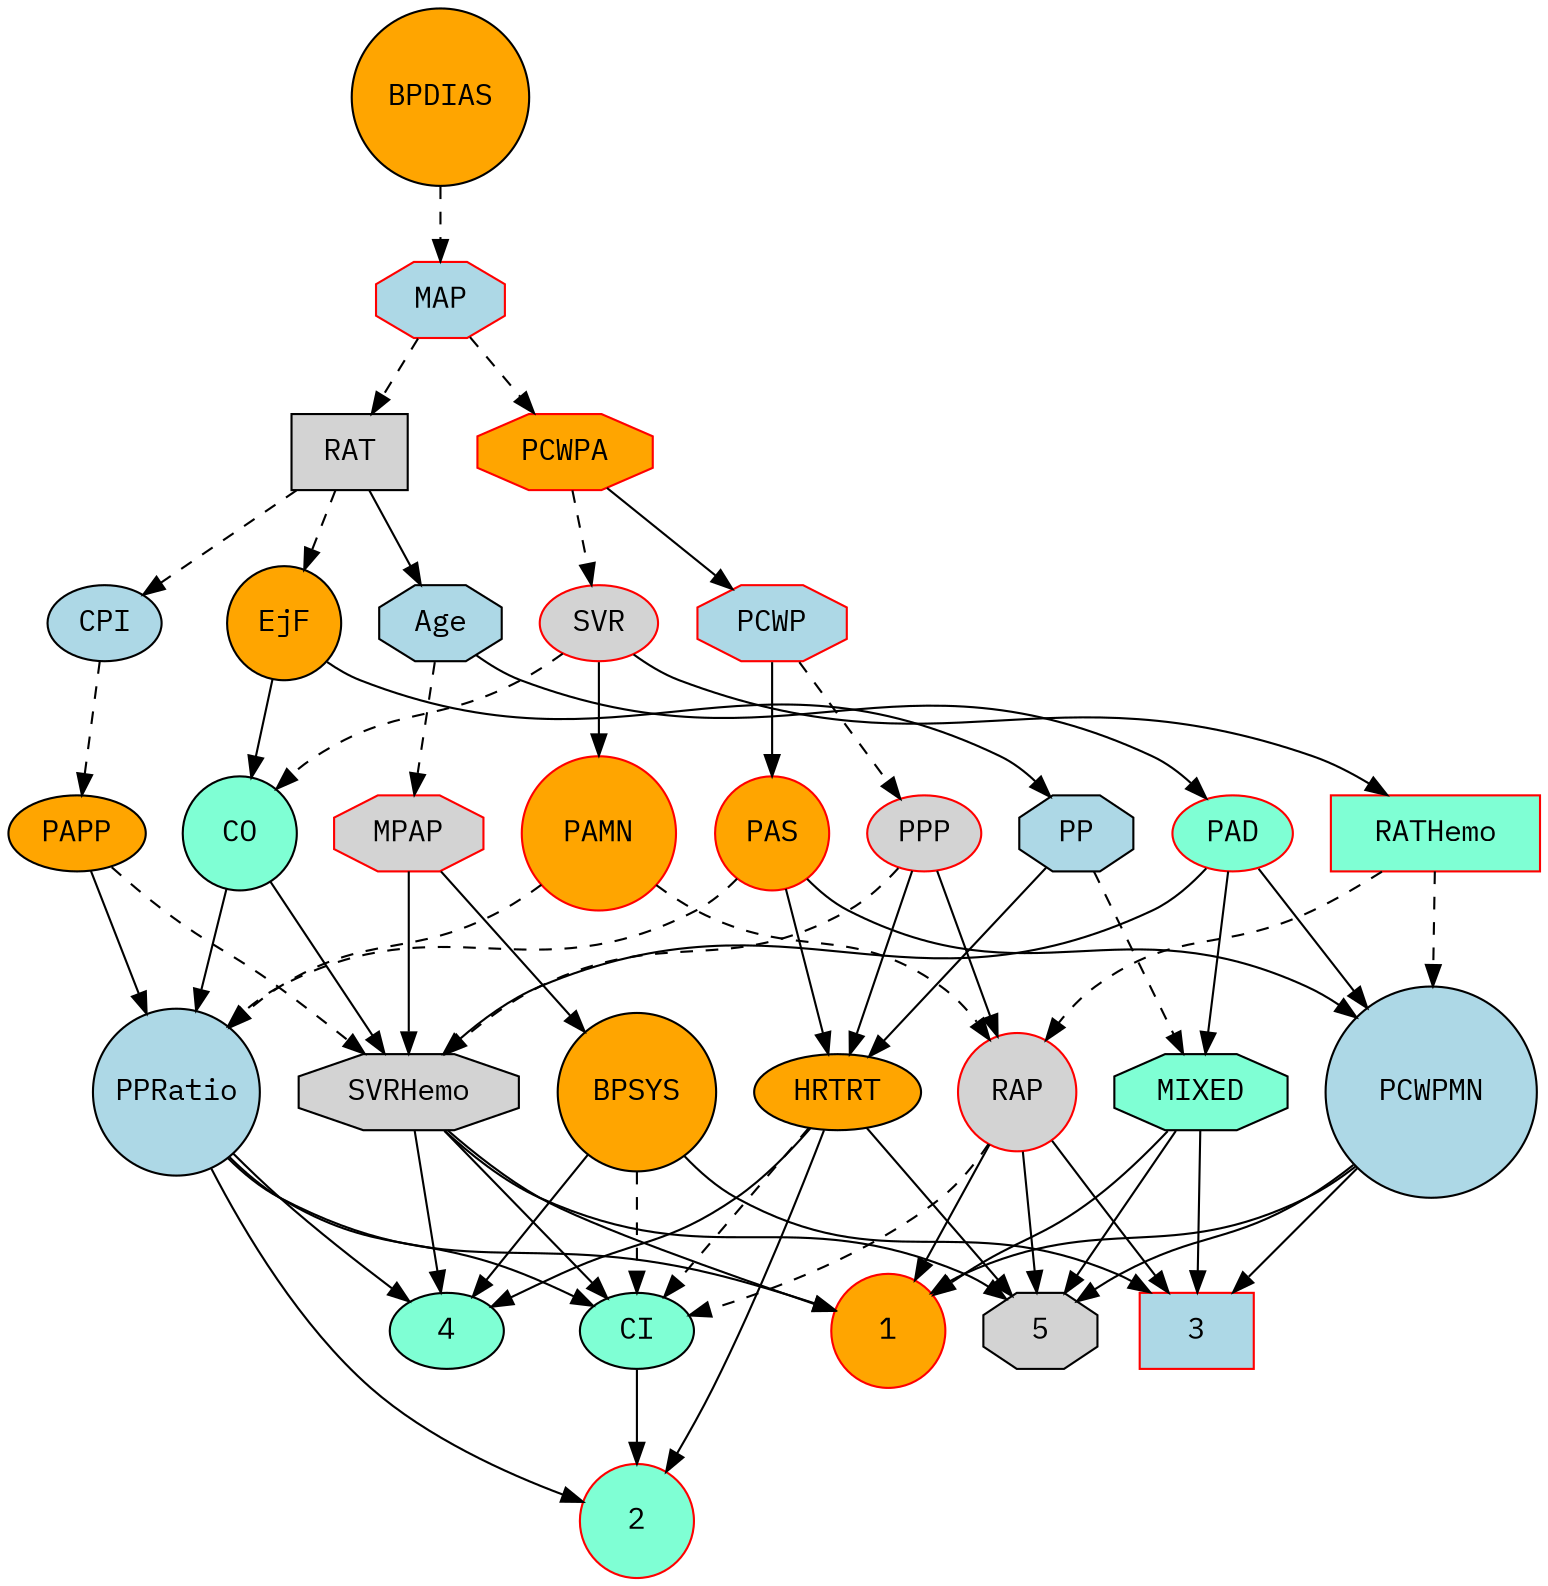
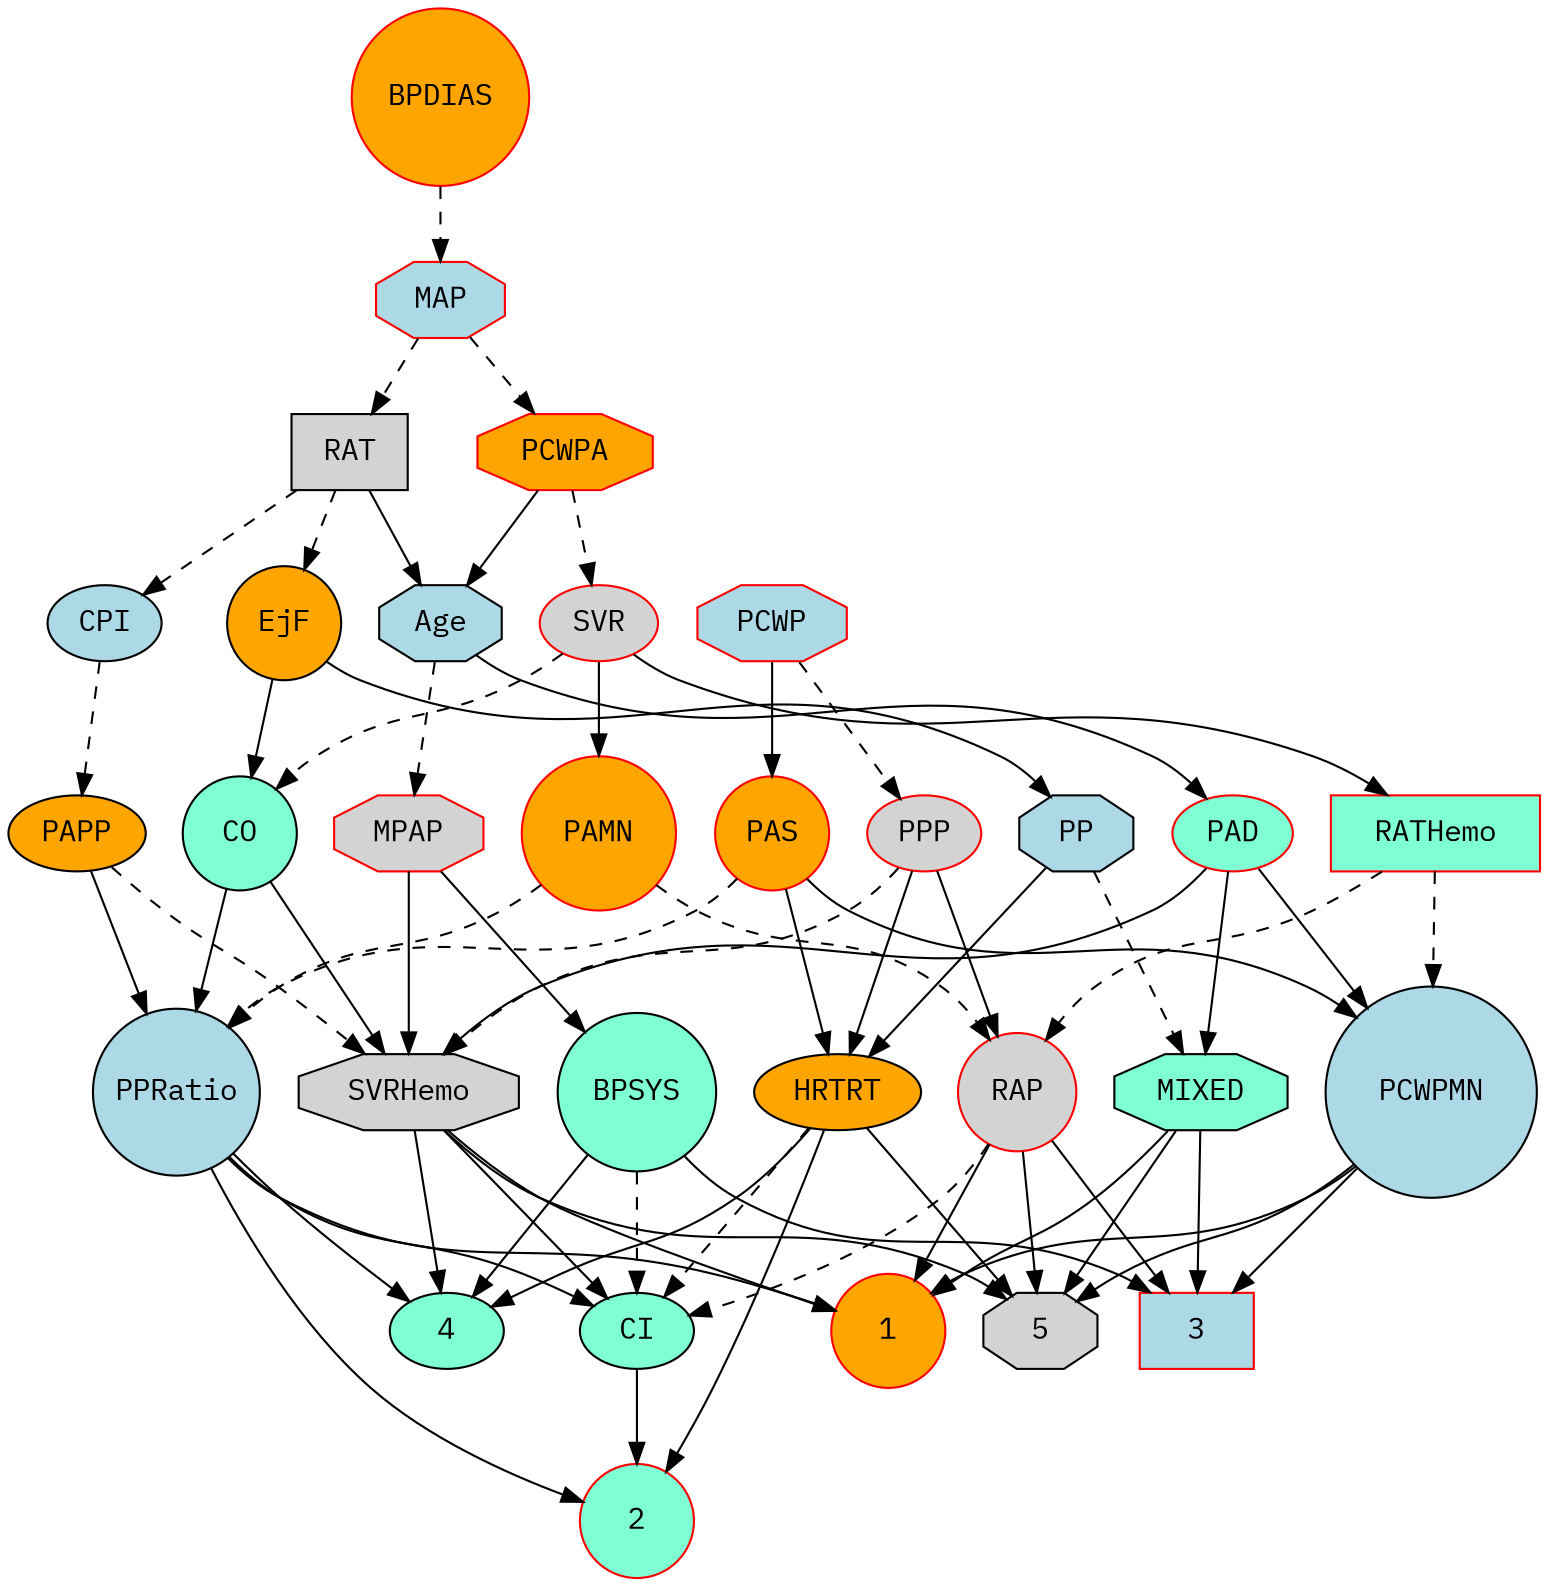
(440, 97) -> (440, 97)
(661, 532) -> (509, 529)
(637, 1092) -> (637, 1092)
